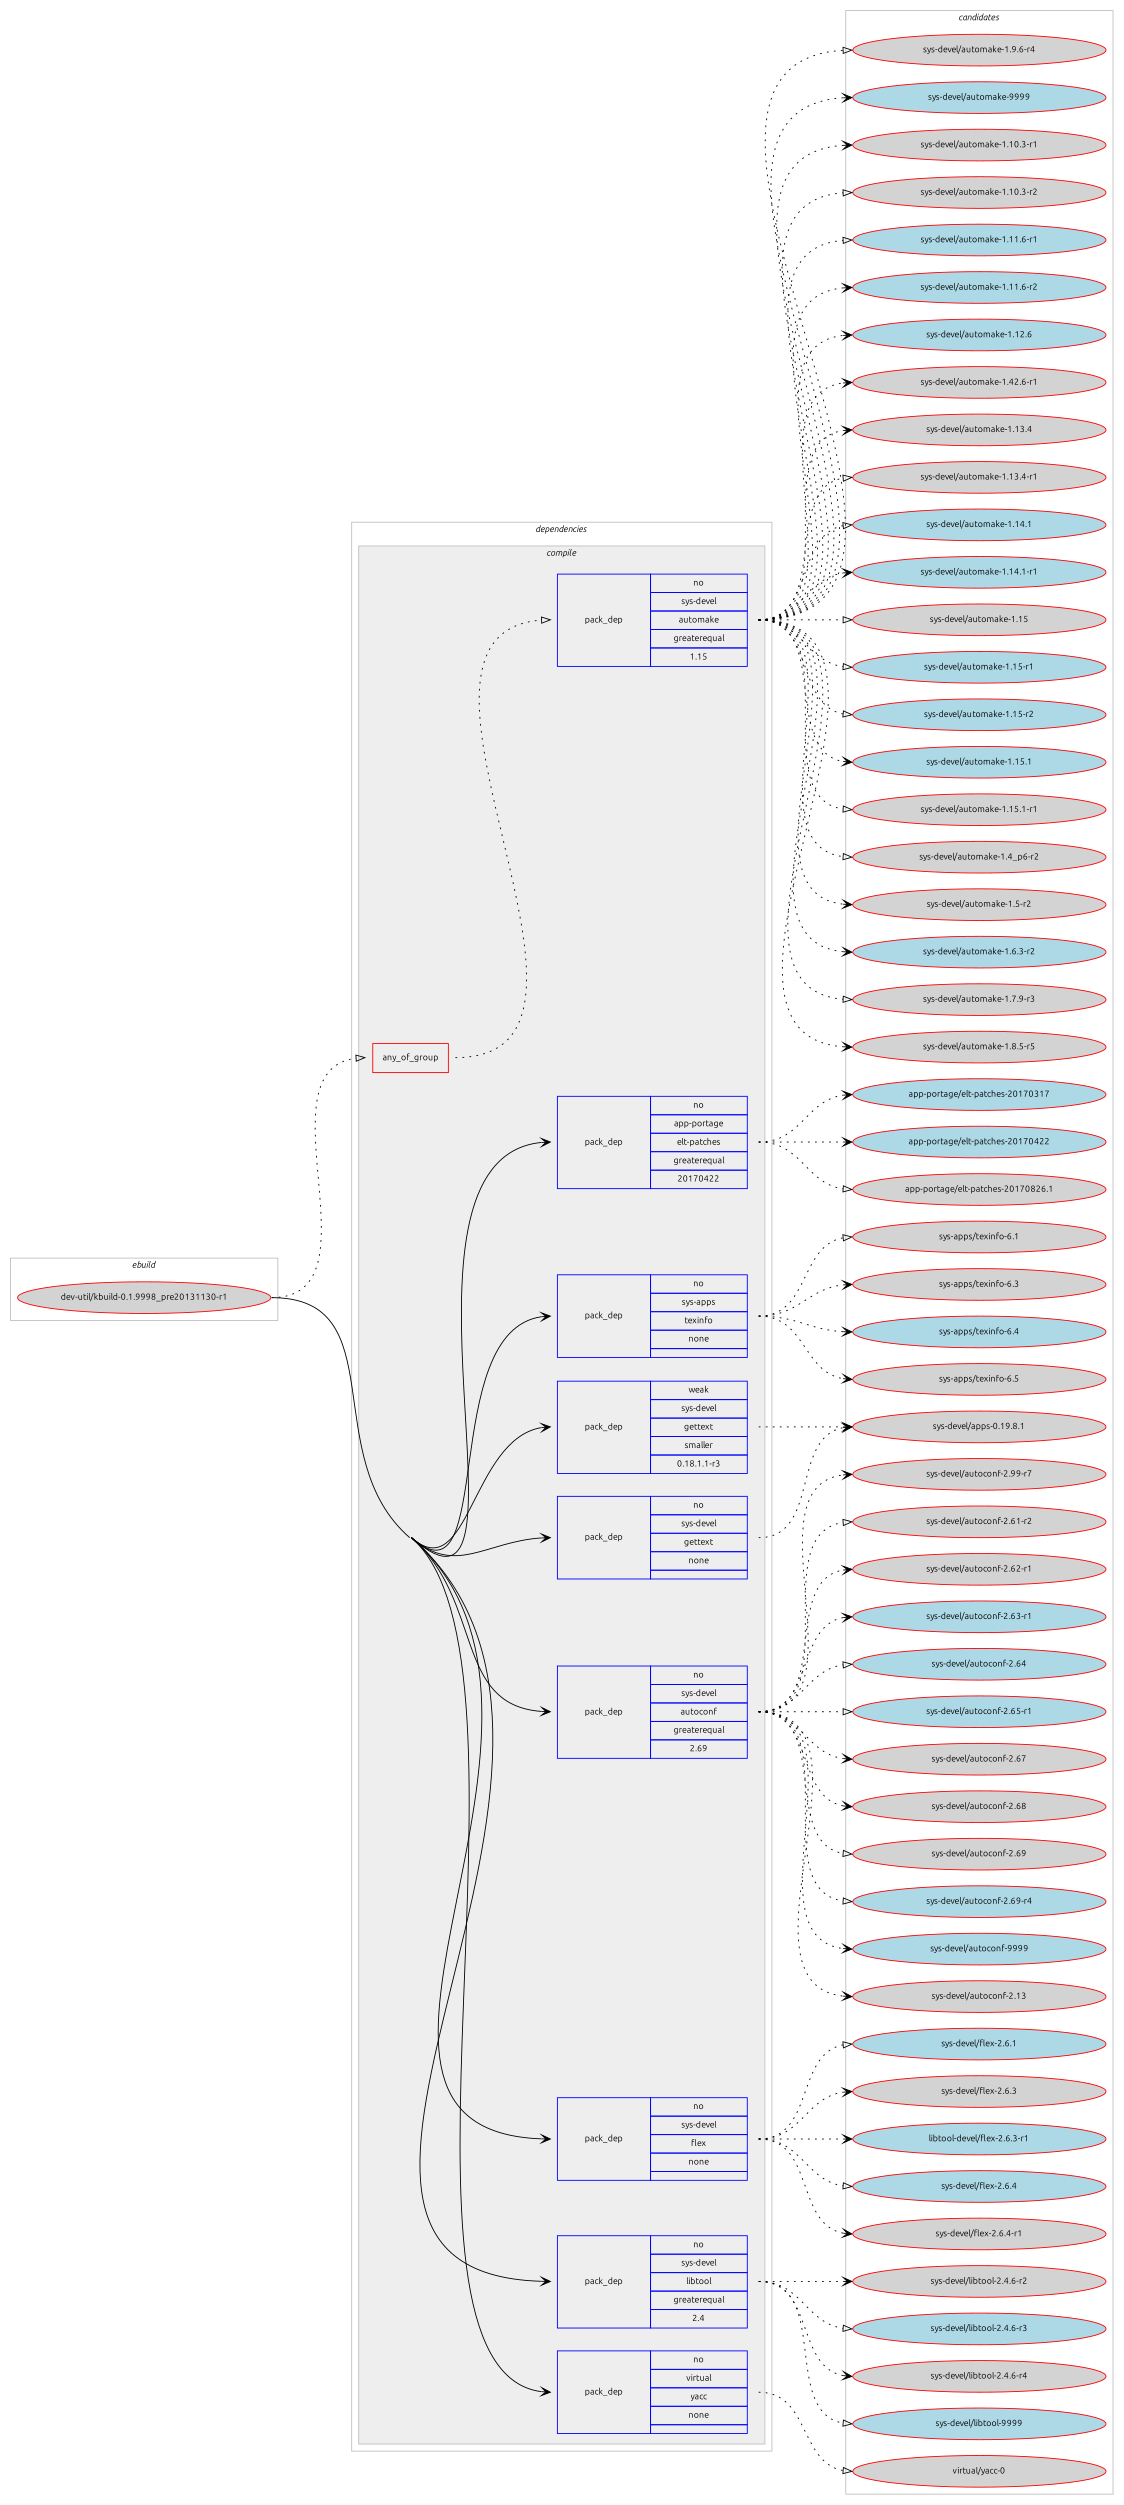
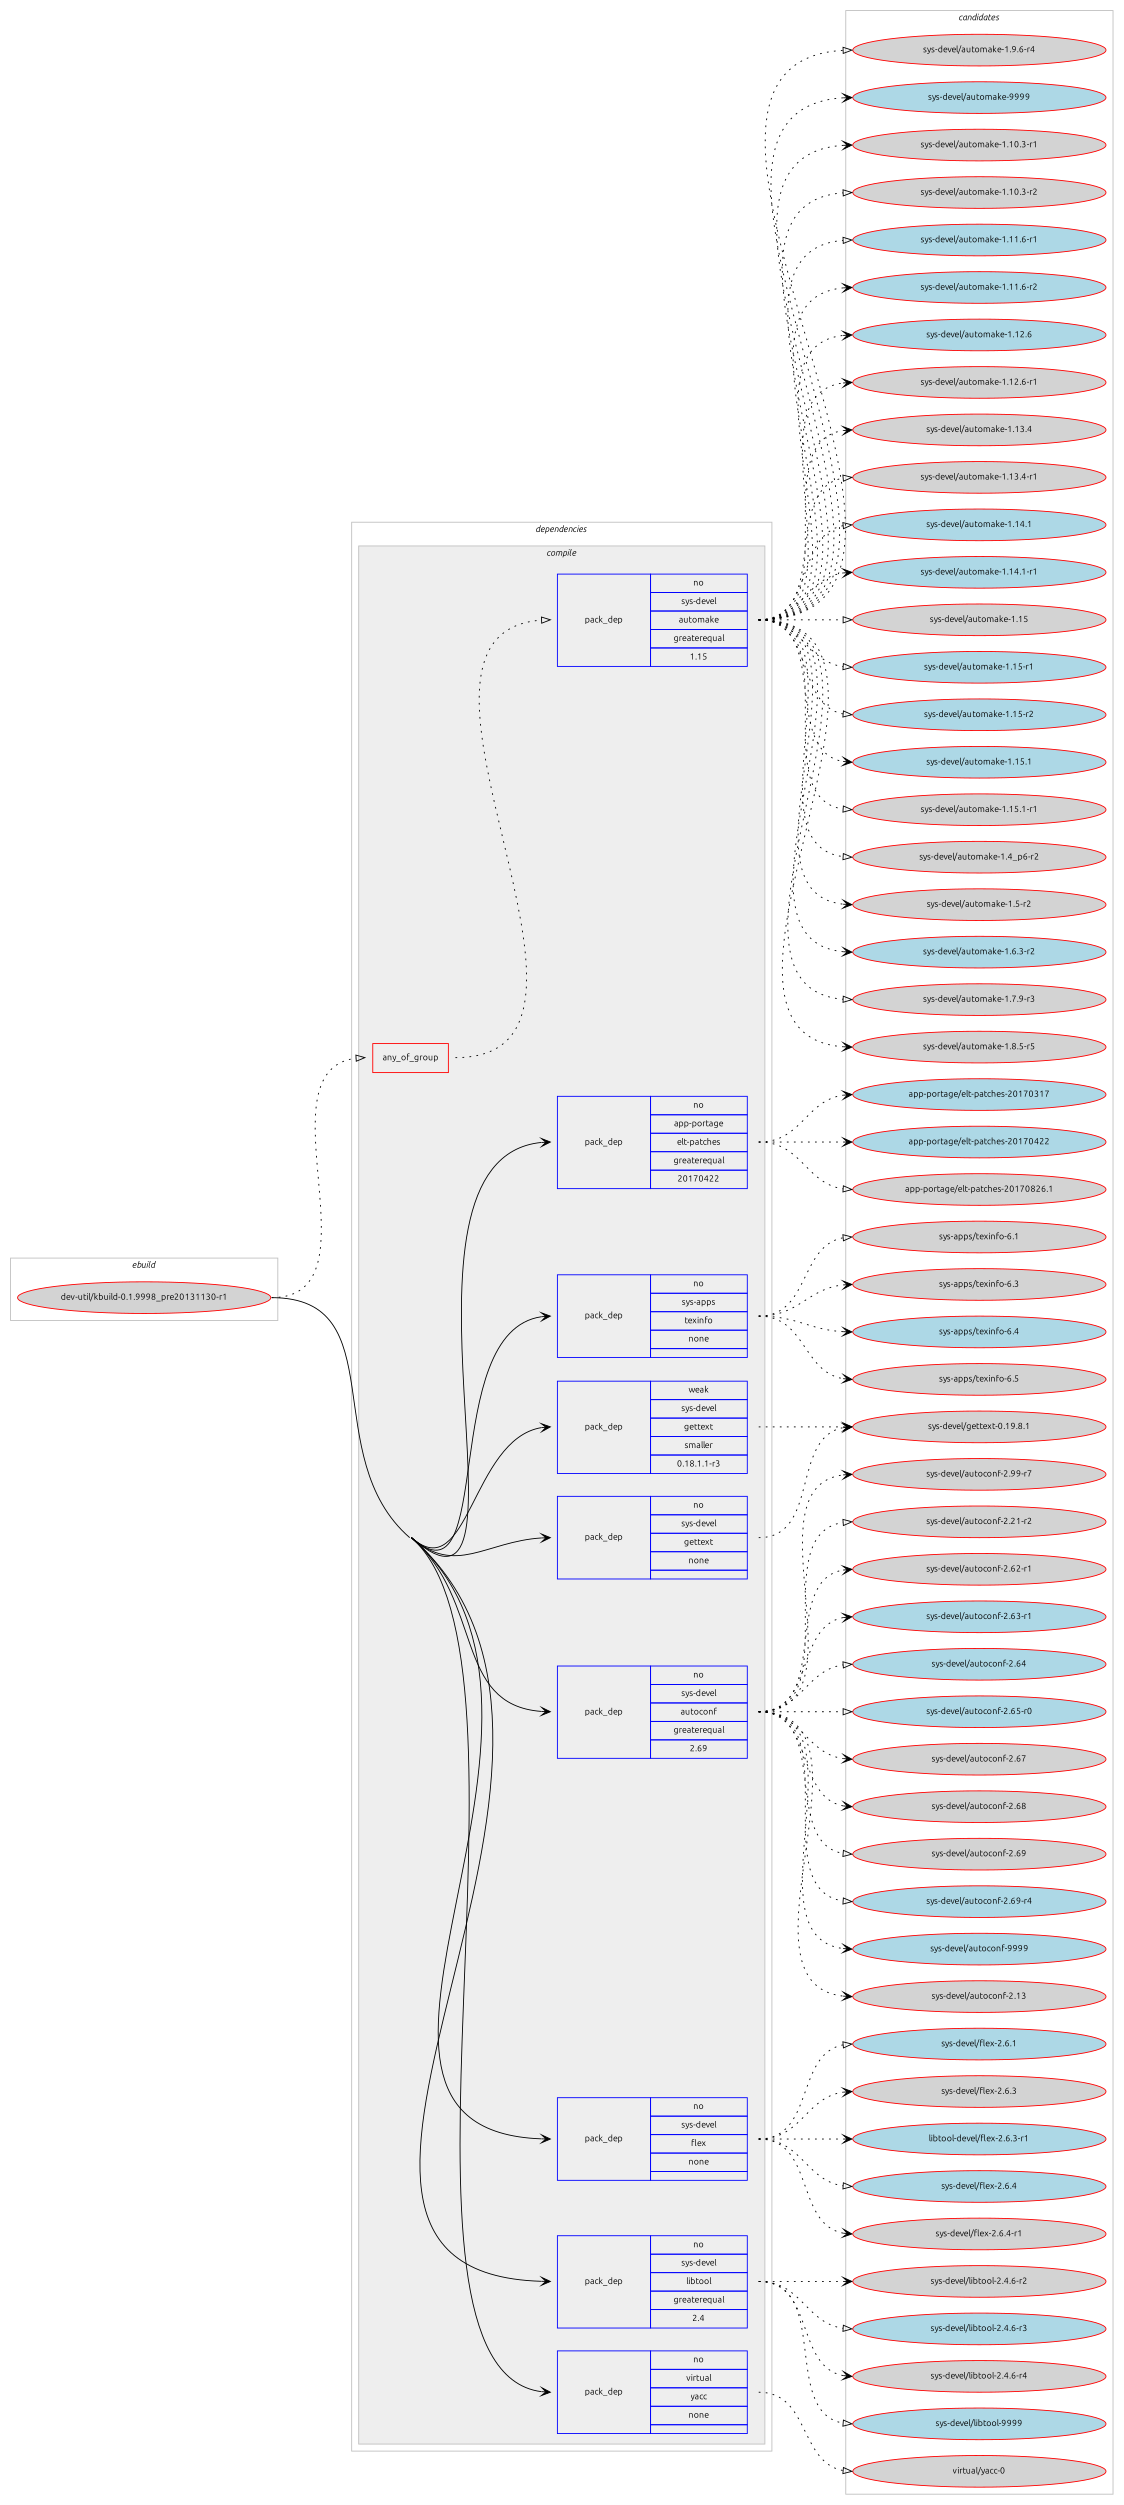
(979, 382) -> (979, 382)
(979, 1427) -> (979, 1427)
(979, 1522) -> (979, 1522)
(979, 1712) -> (979, 1712)
